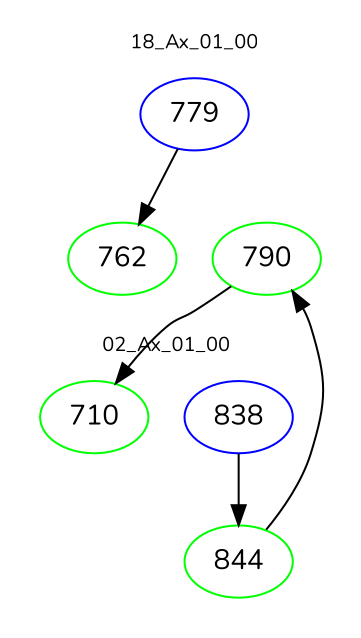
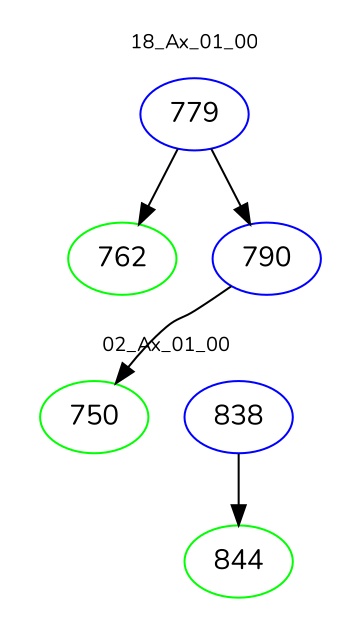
(267, 259) -> (267, 259)
(321, 412) -> (226, 178)
(94, 417) -> (94, 417)
